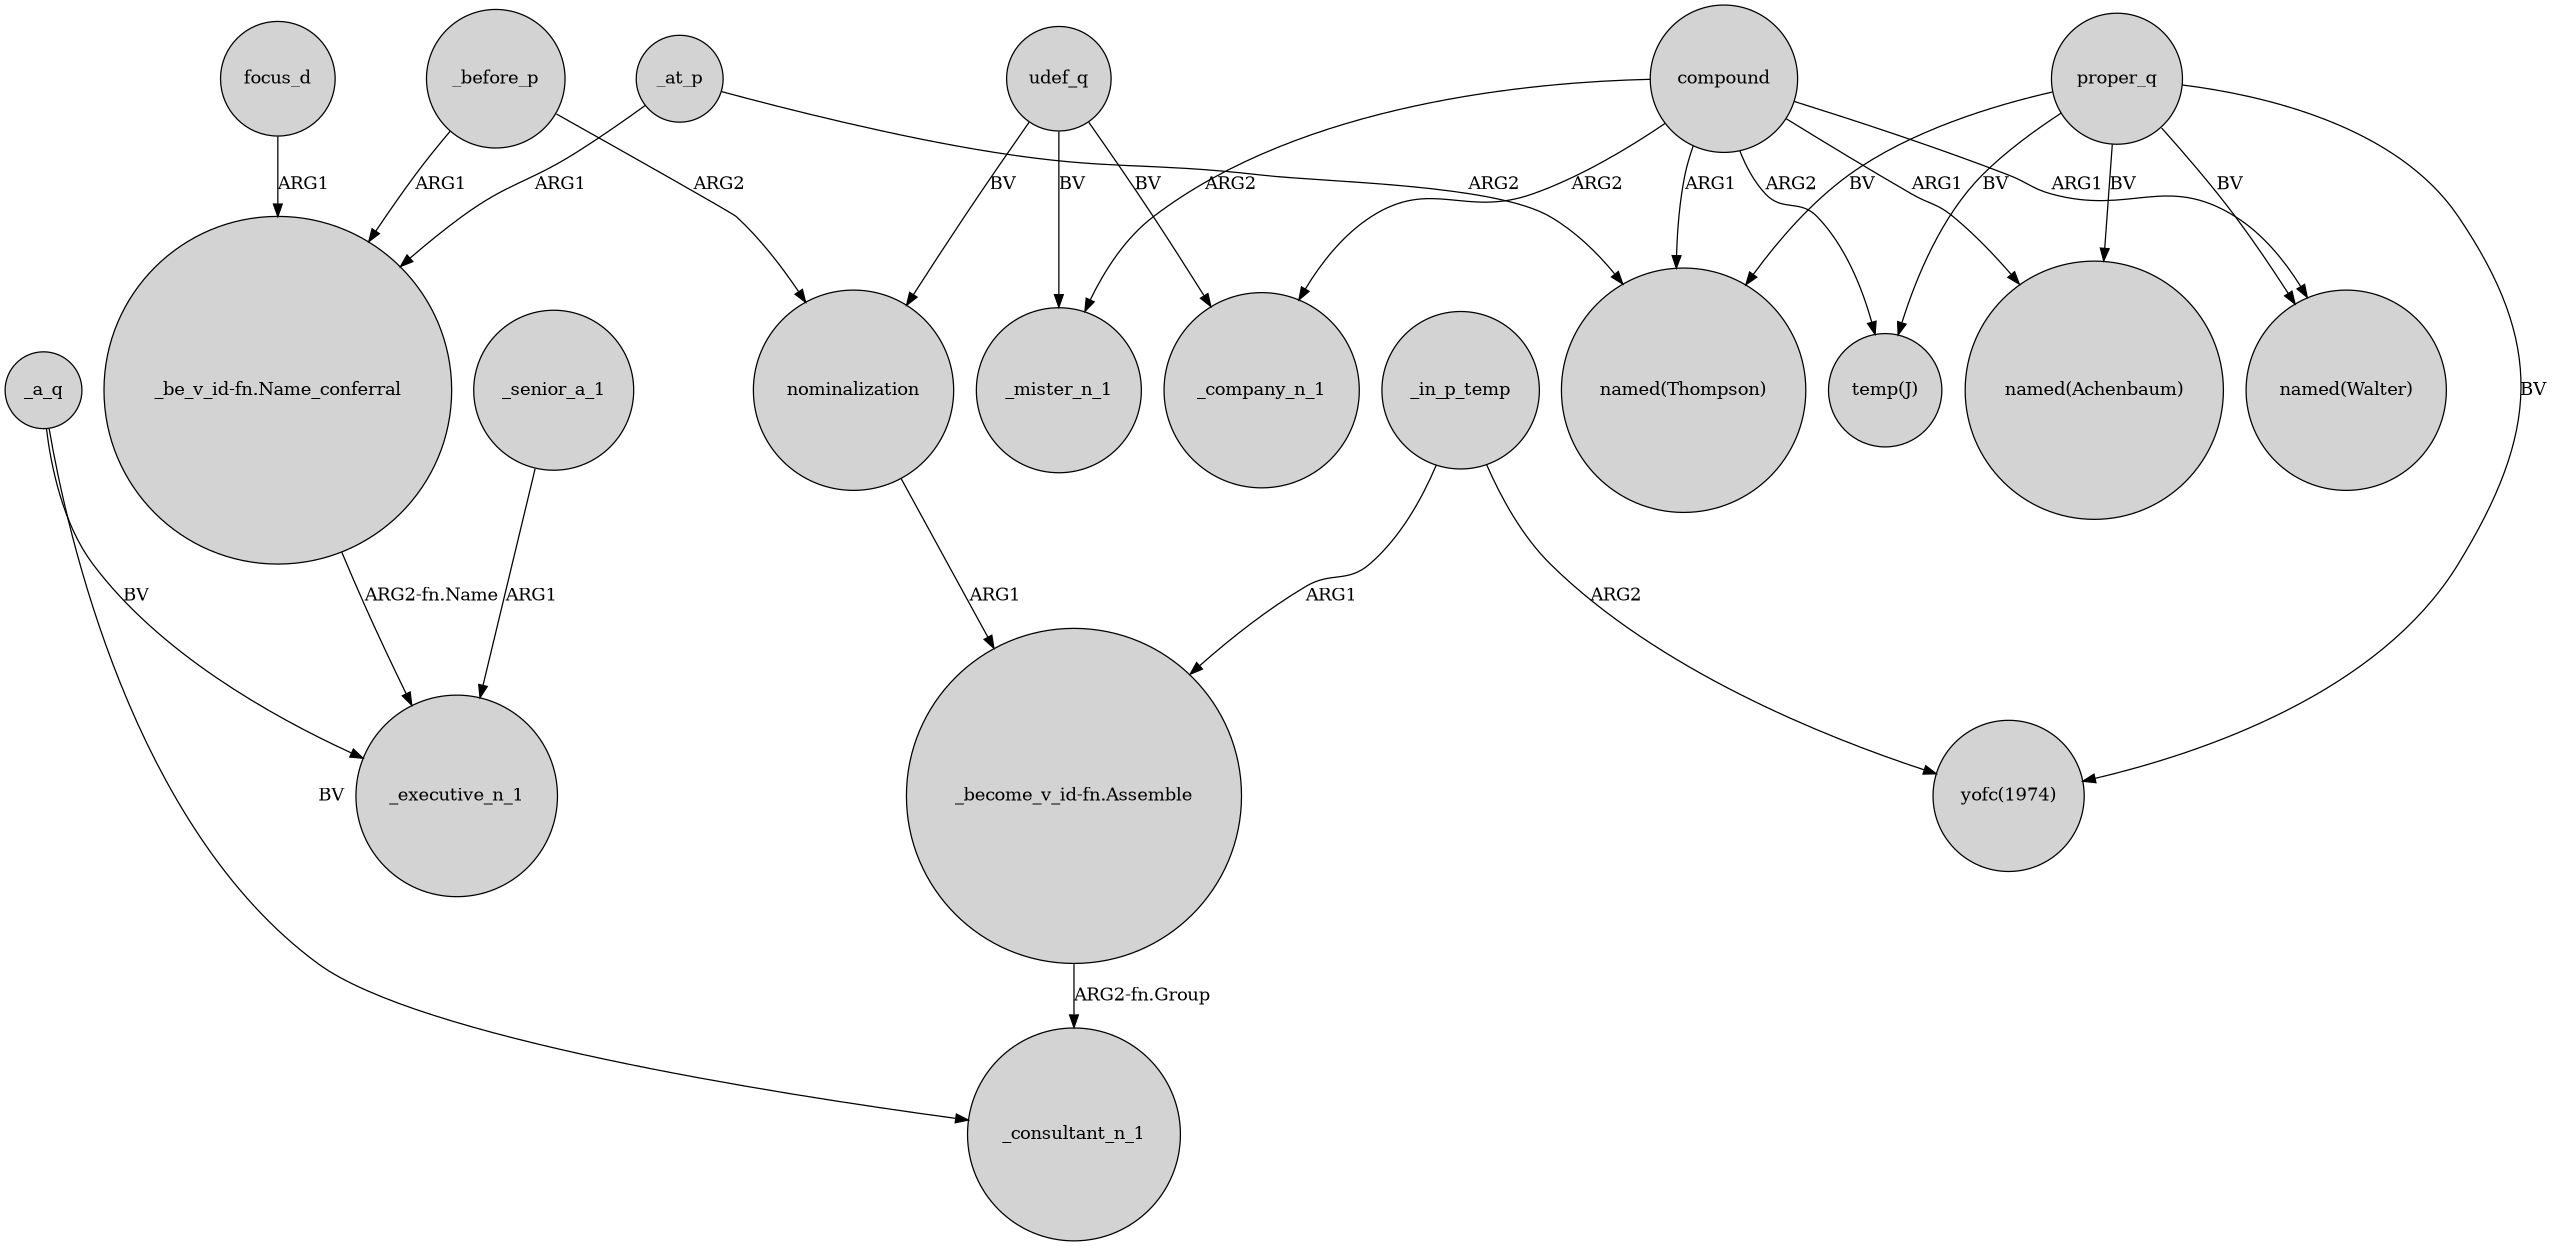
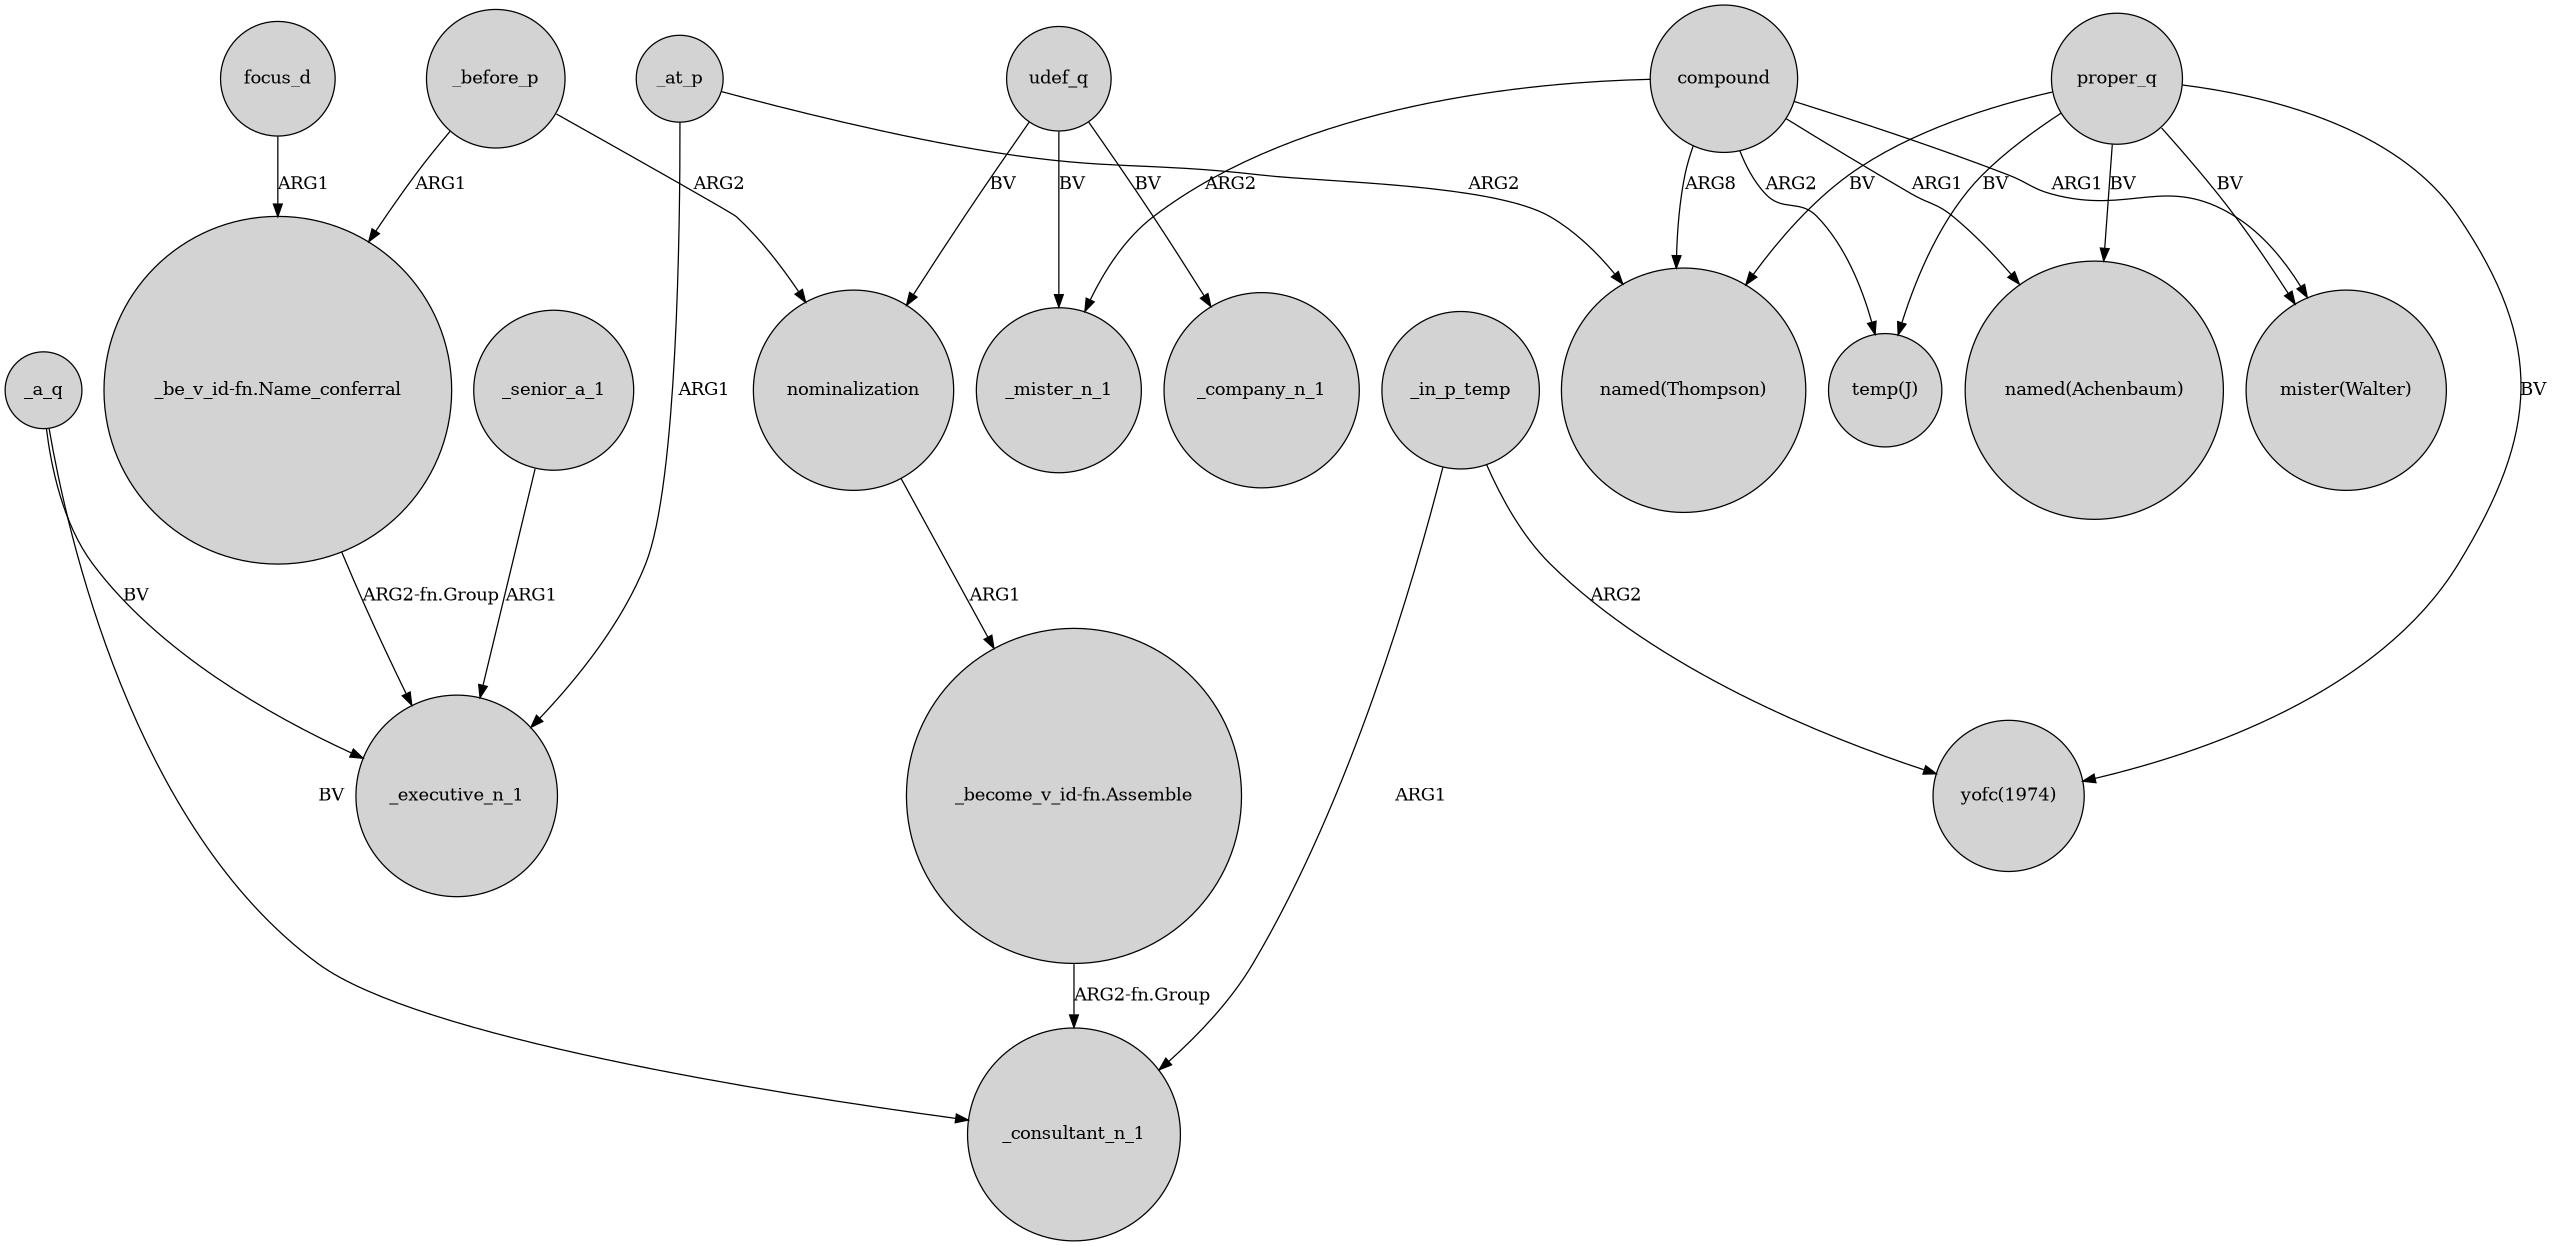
(526, 179) -> (668, 438)
(1711, 185) -> (1711, 185)
(1466, 201) -> none
(2346, 390) -> (2346, 390)
(1332, 578) -> (1341, 782)
(432, 596) -> (432, 596)
